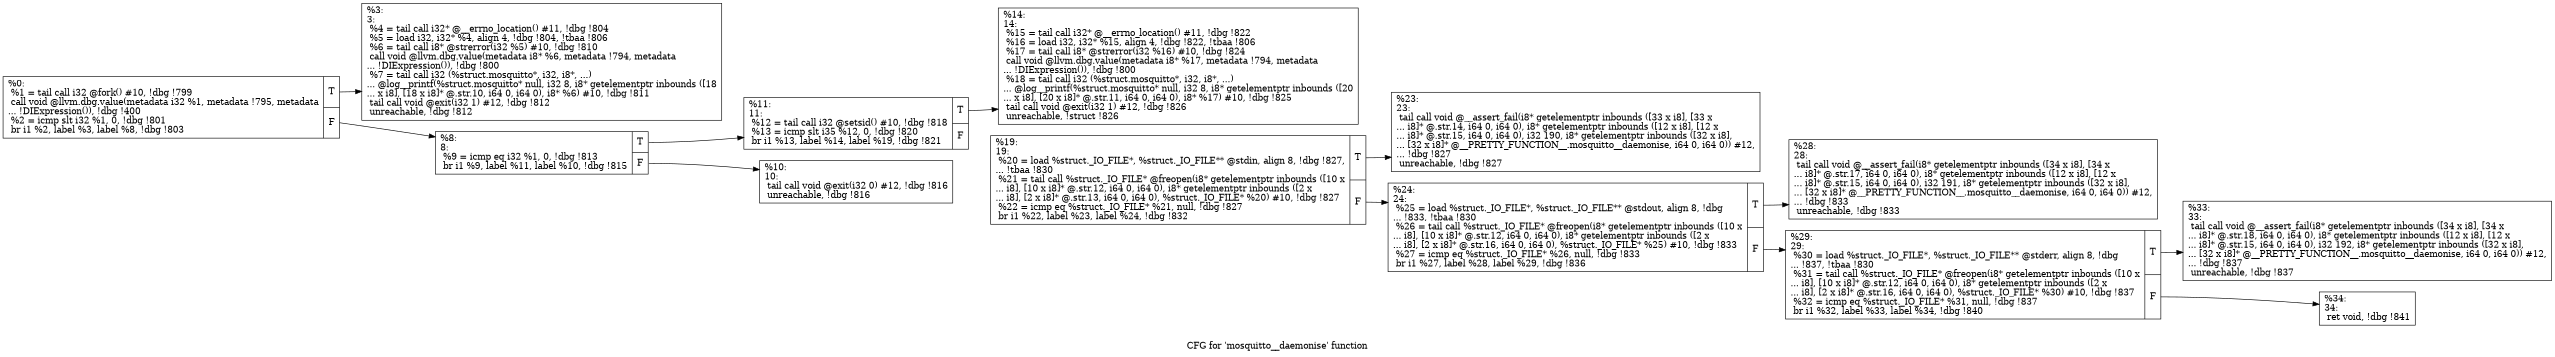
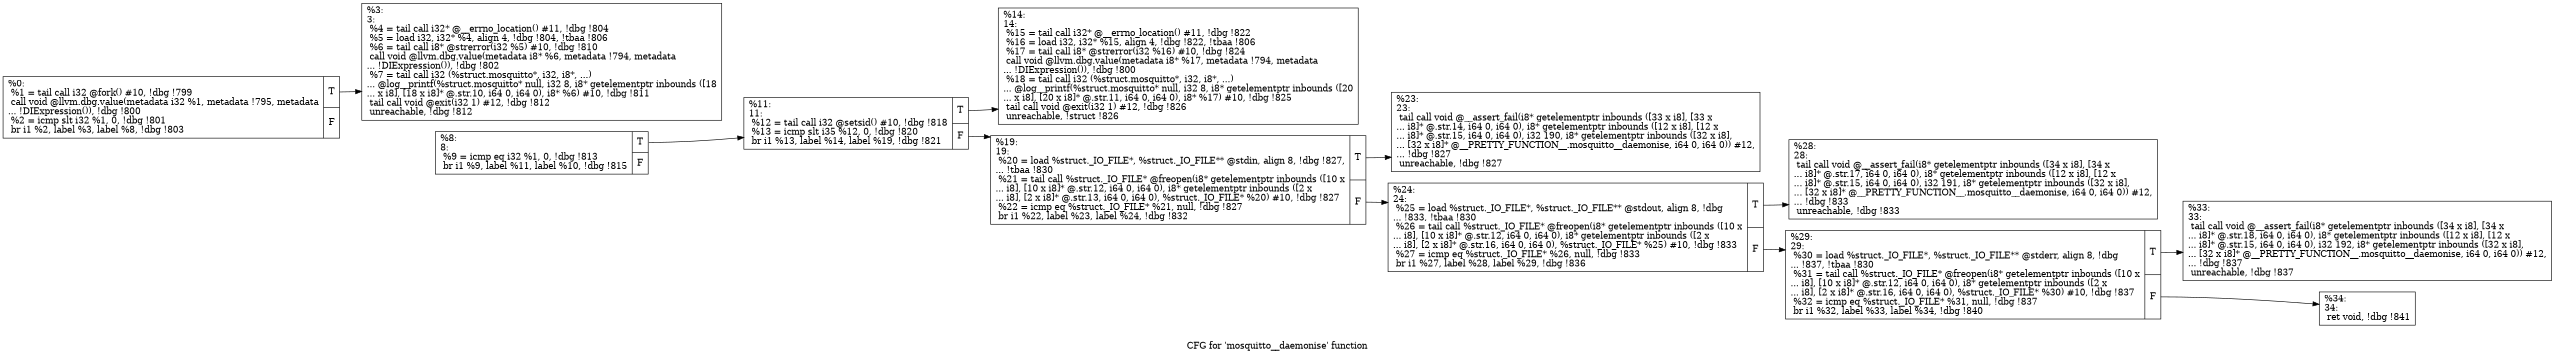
(433, 66) -> (433, 66)
(74, 112) -> (74, 112)
(384, 129) -> none
none -> (976, 136)
(856, 182) -> none
